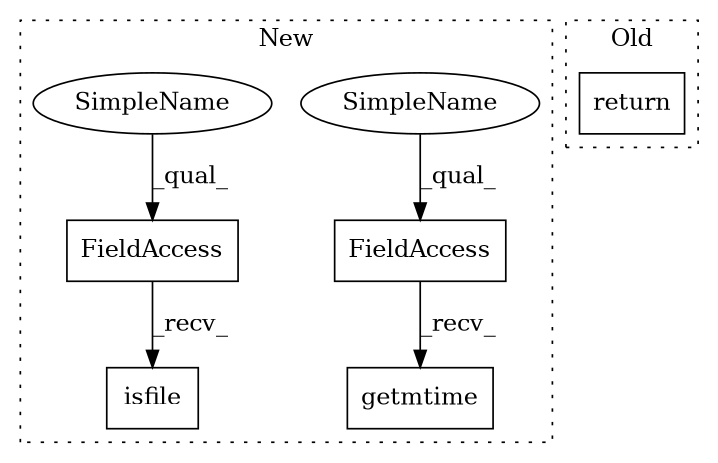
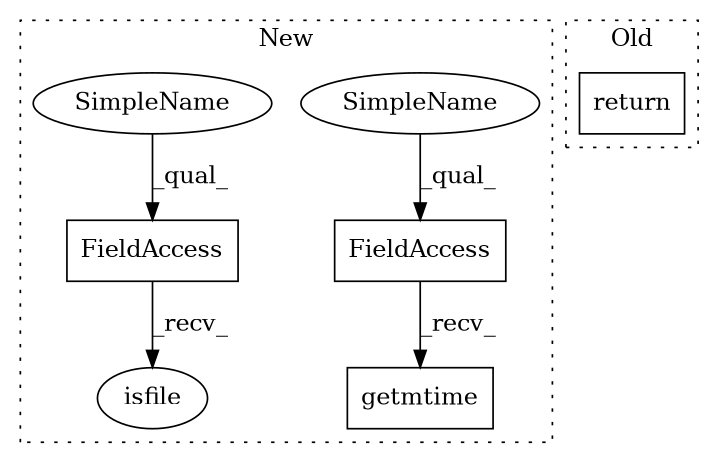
(152, 398) -> (152, 398)
